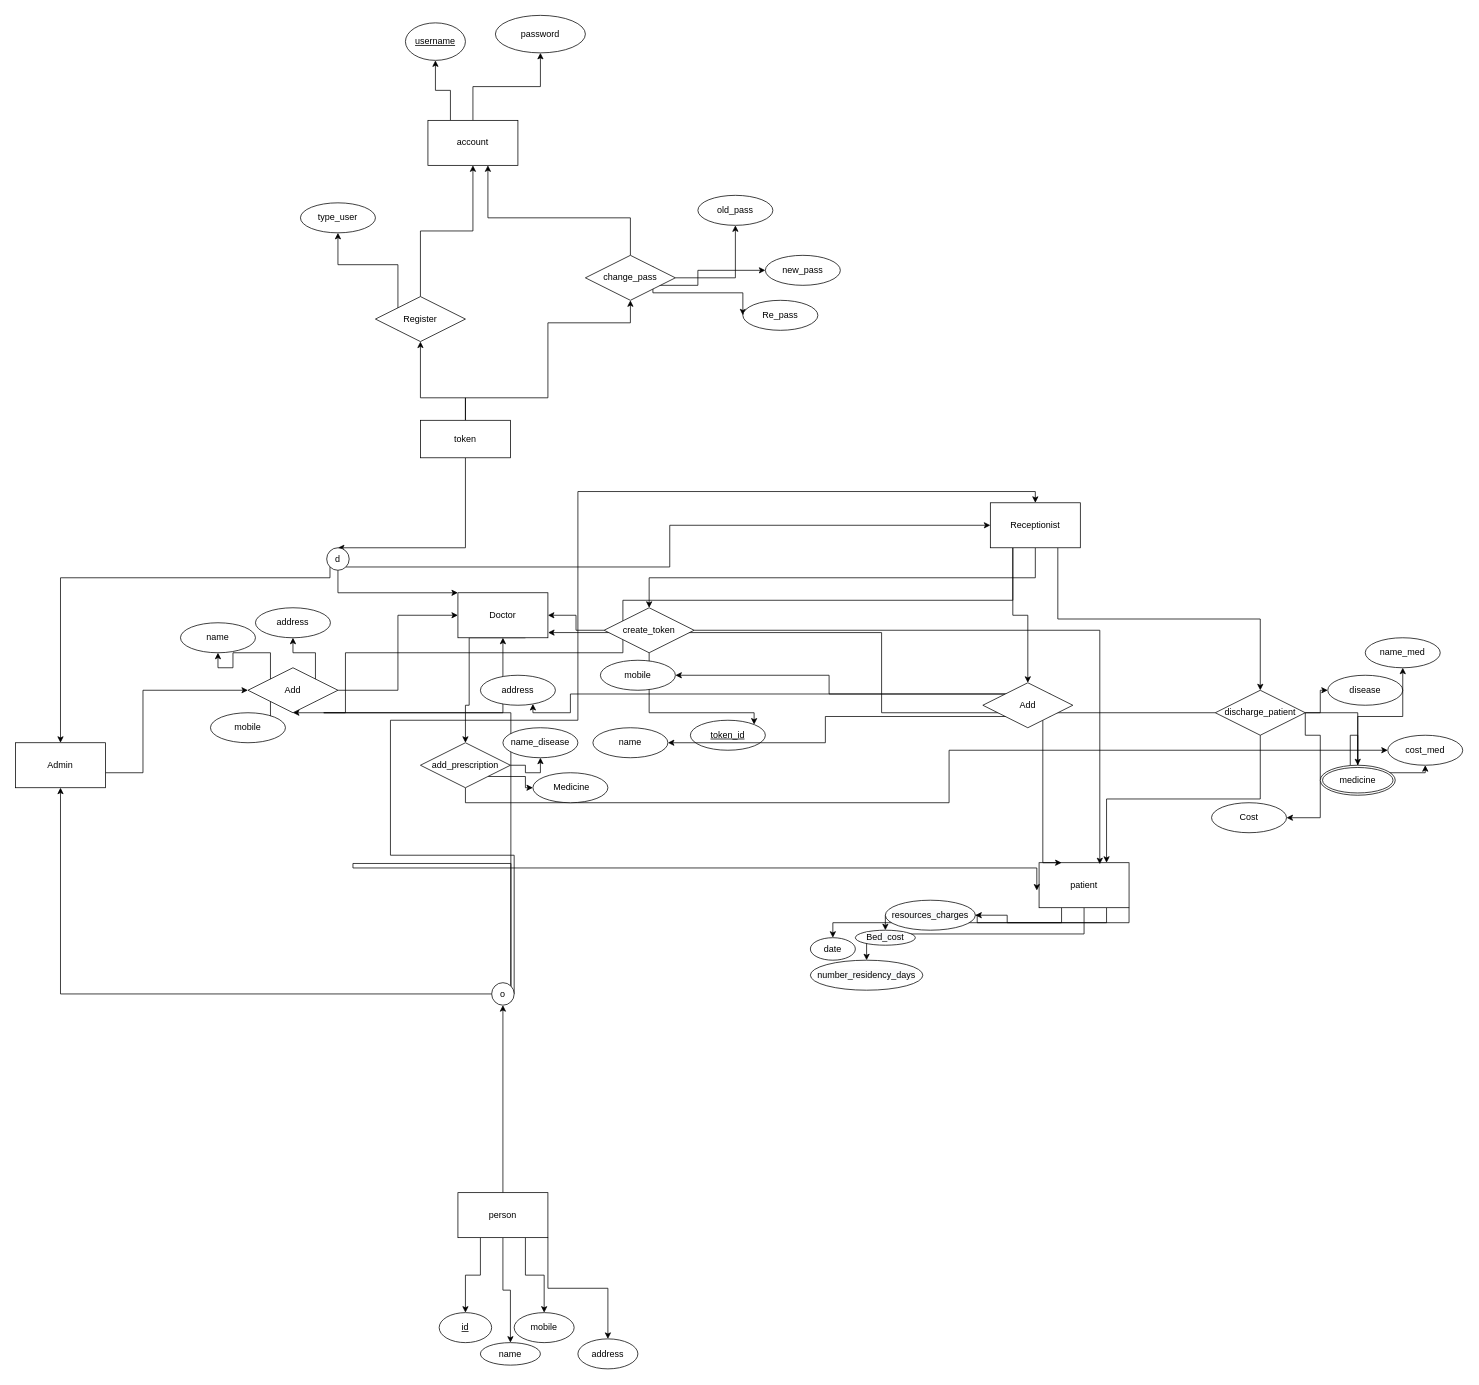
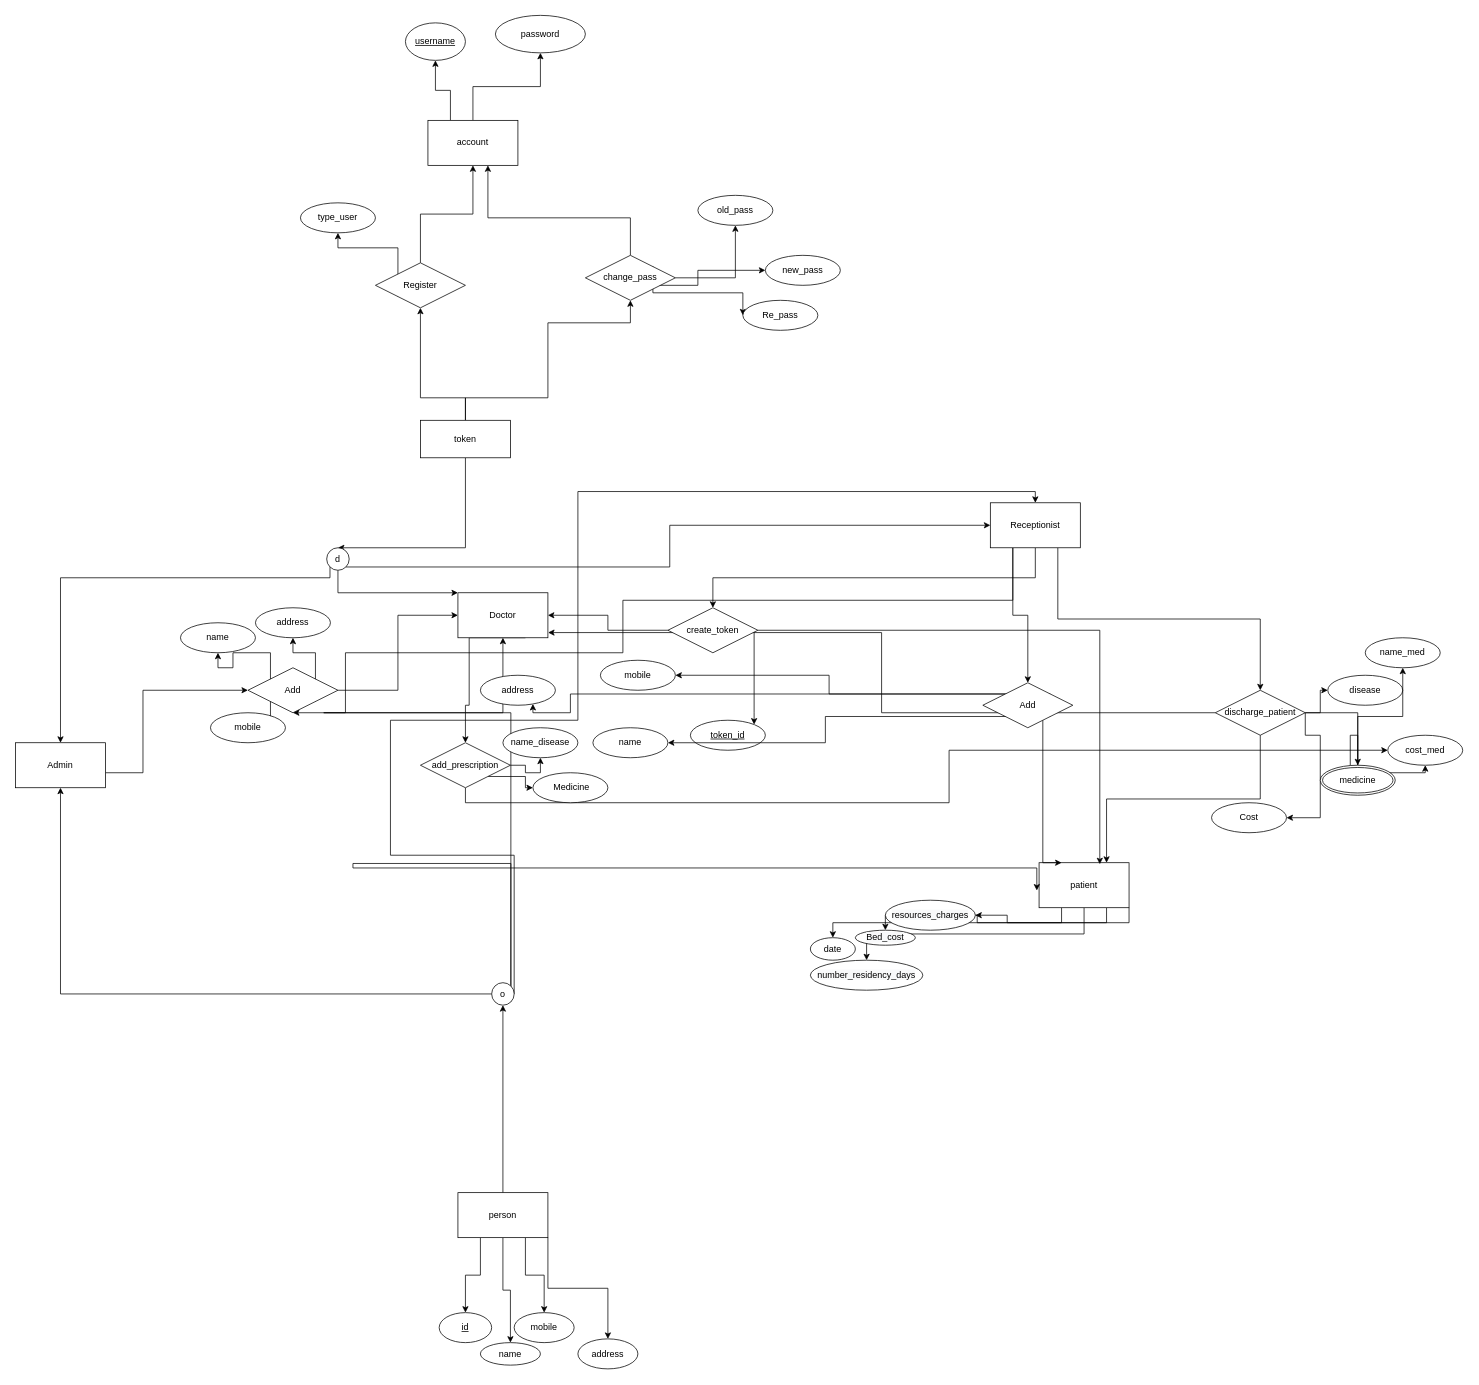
(420, 319) -> (420, 285)
(649, 630) -> (713, 630)
